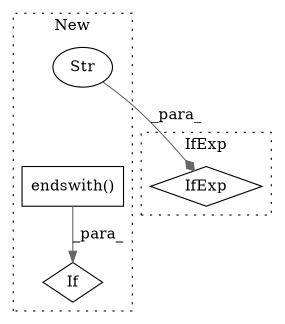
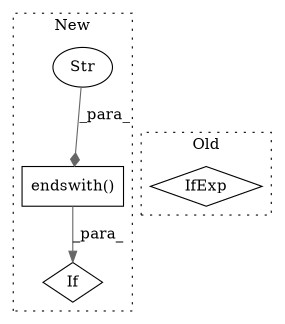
(147, 119) -> (78, 120)
(206, 145) -> (206, 145)
